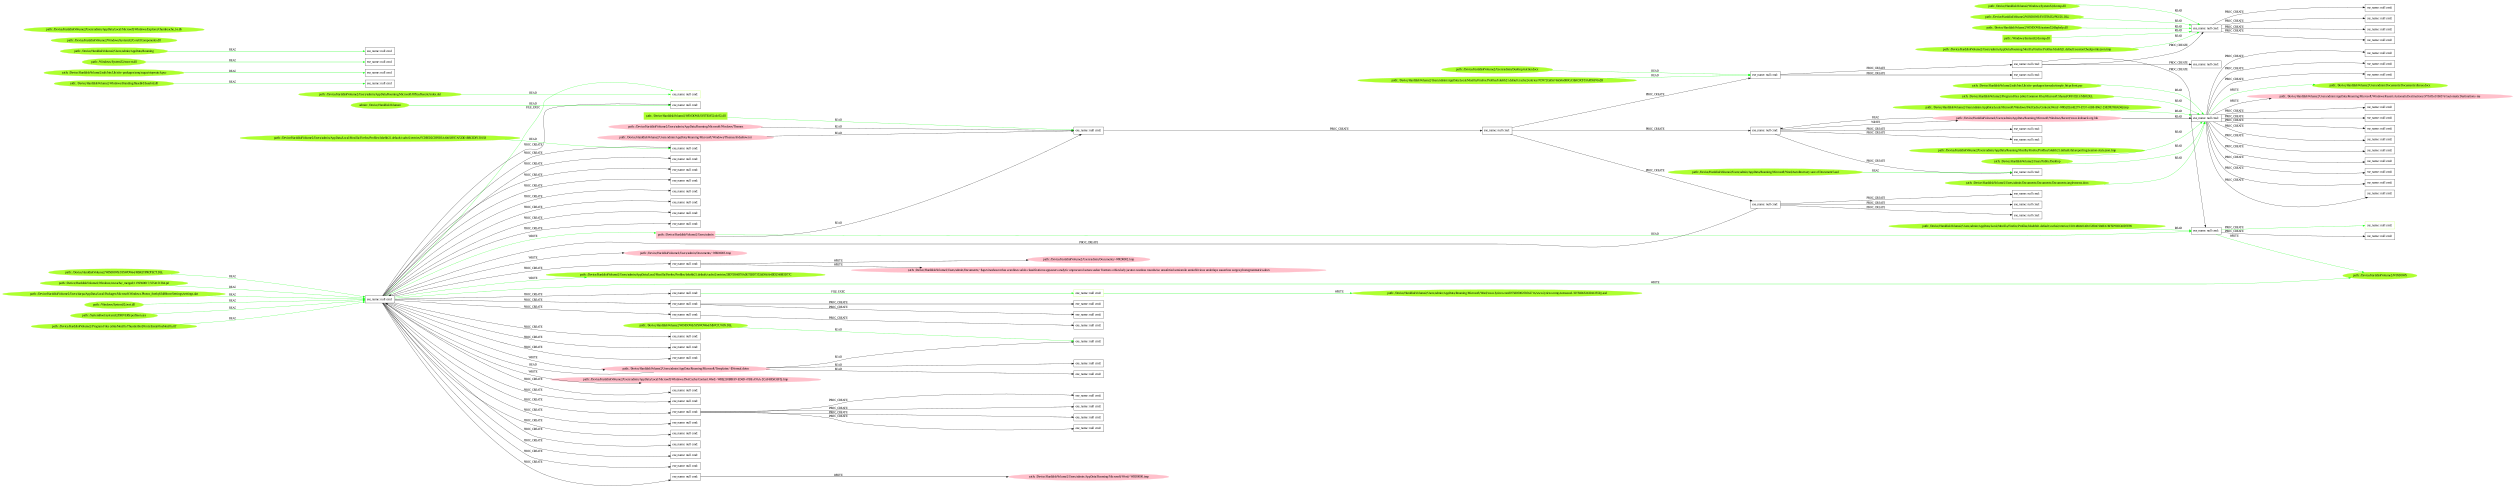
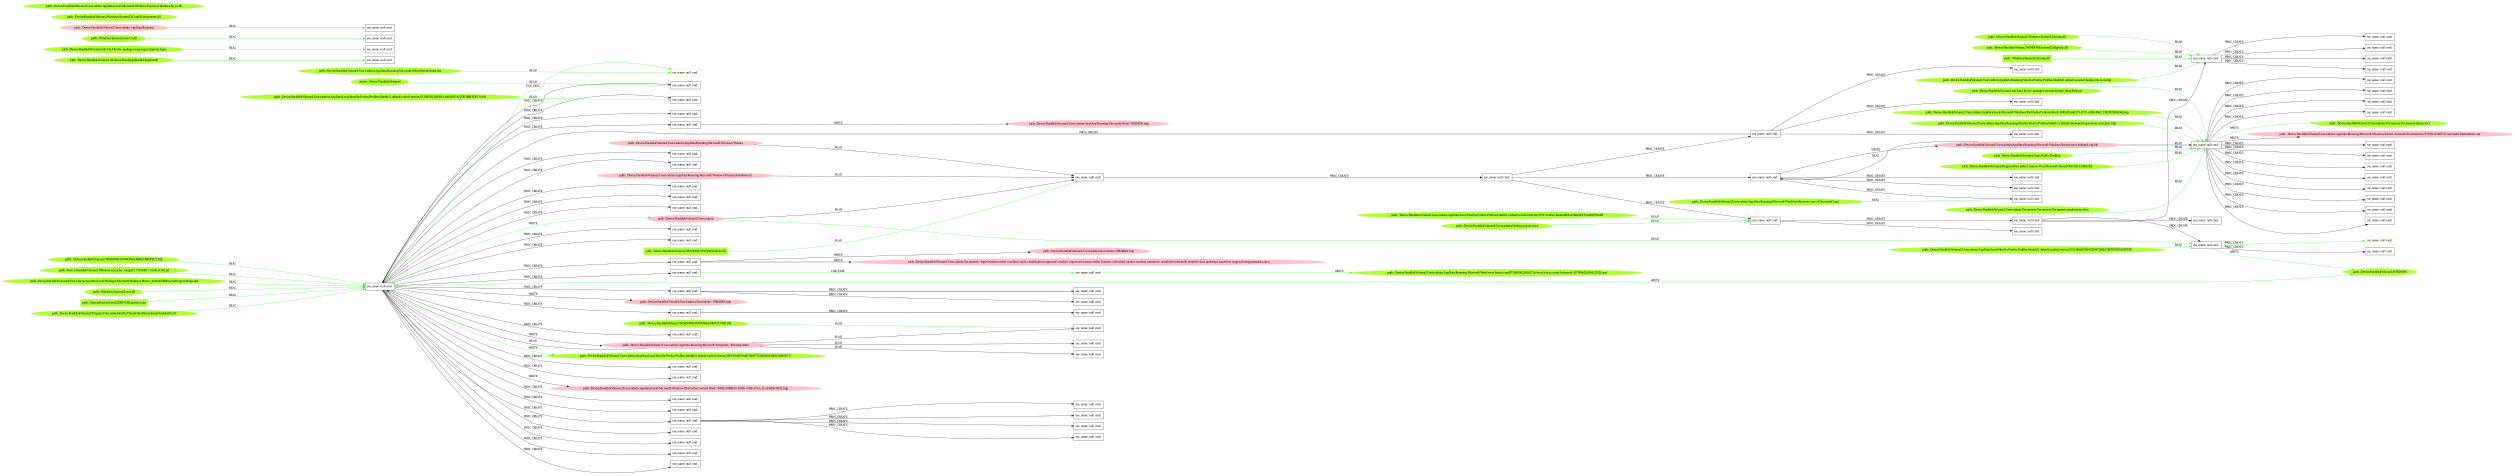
(2027, 17) -> none
(114, 51) -> (114, 28)
(686, 235) -> (686, 219)
(114, 316) -> (114, 303)
